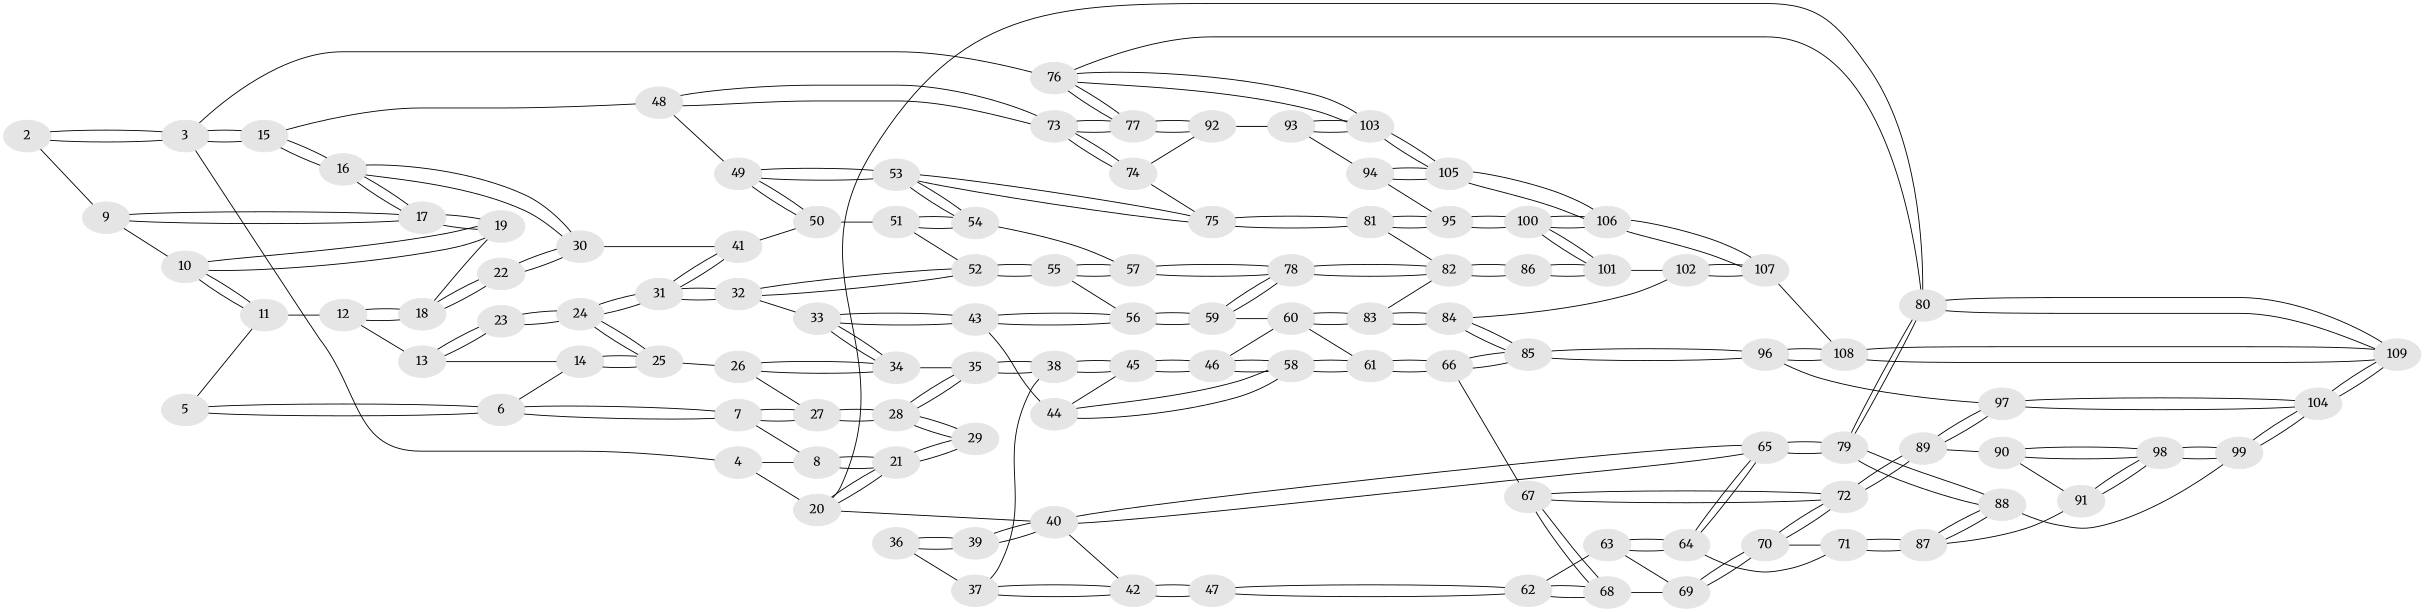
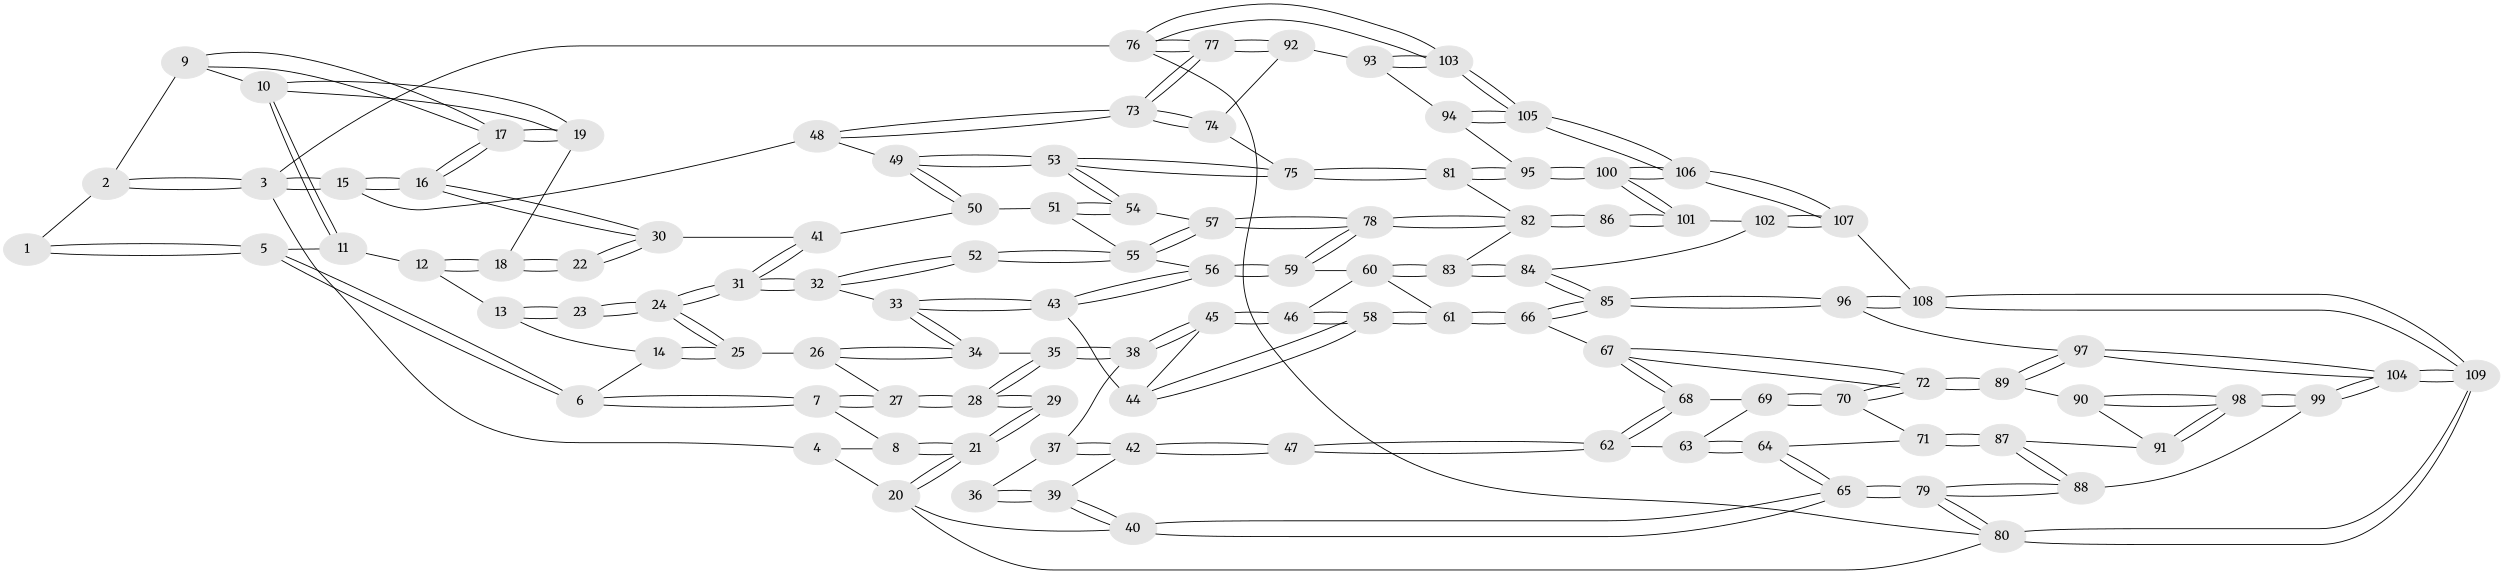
(936, 246) -> (1094, 233)
none -> (27, 250)
(1094, 557) -> (1094, 473)
